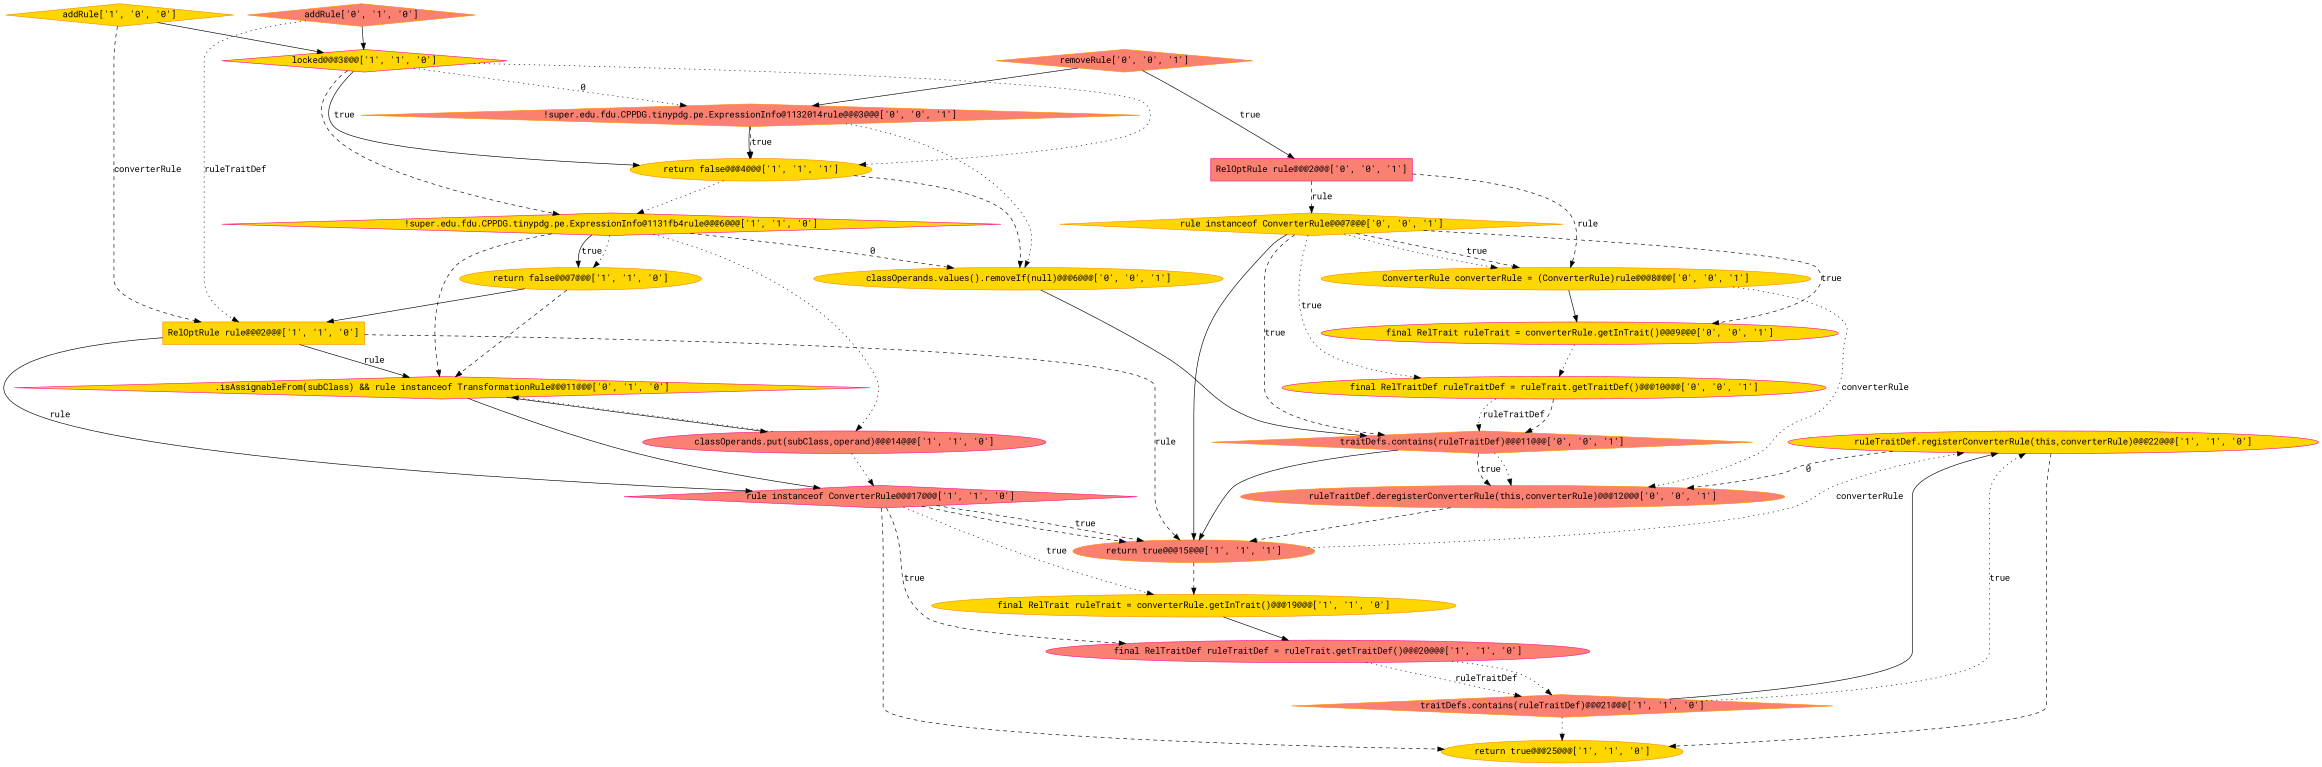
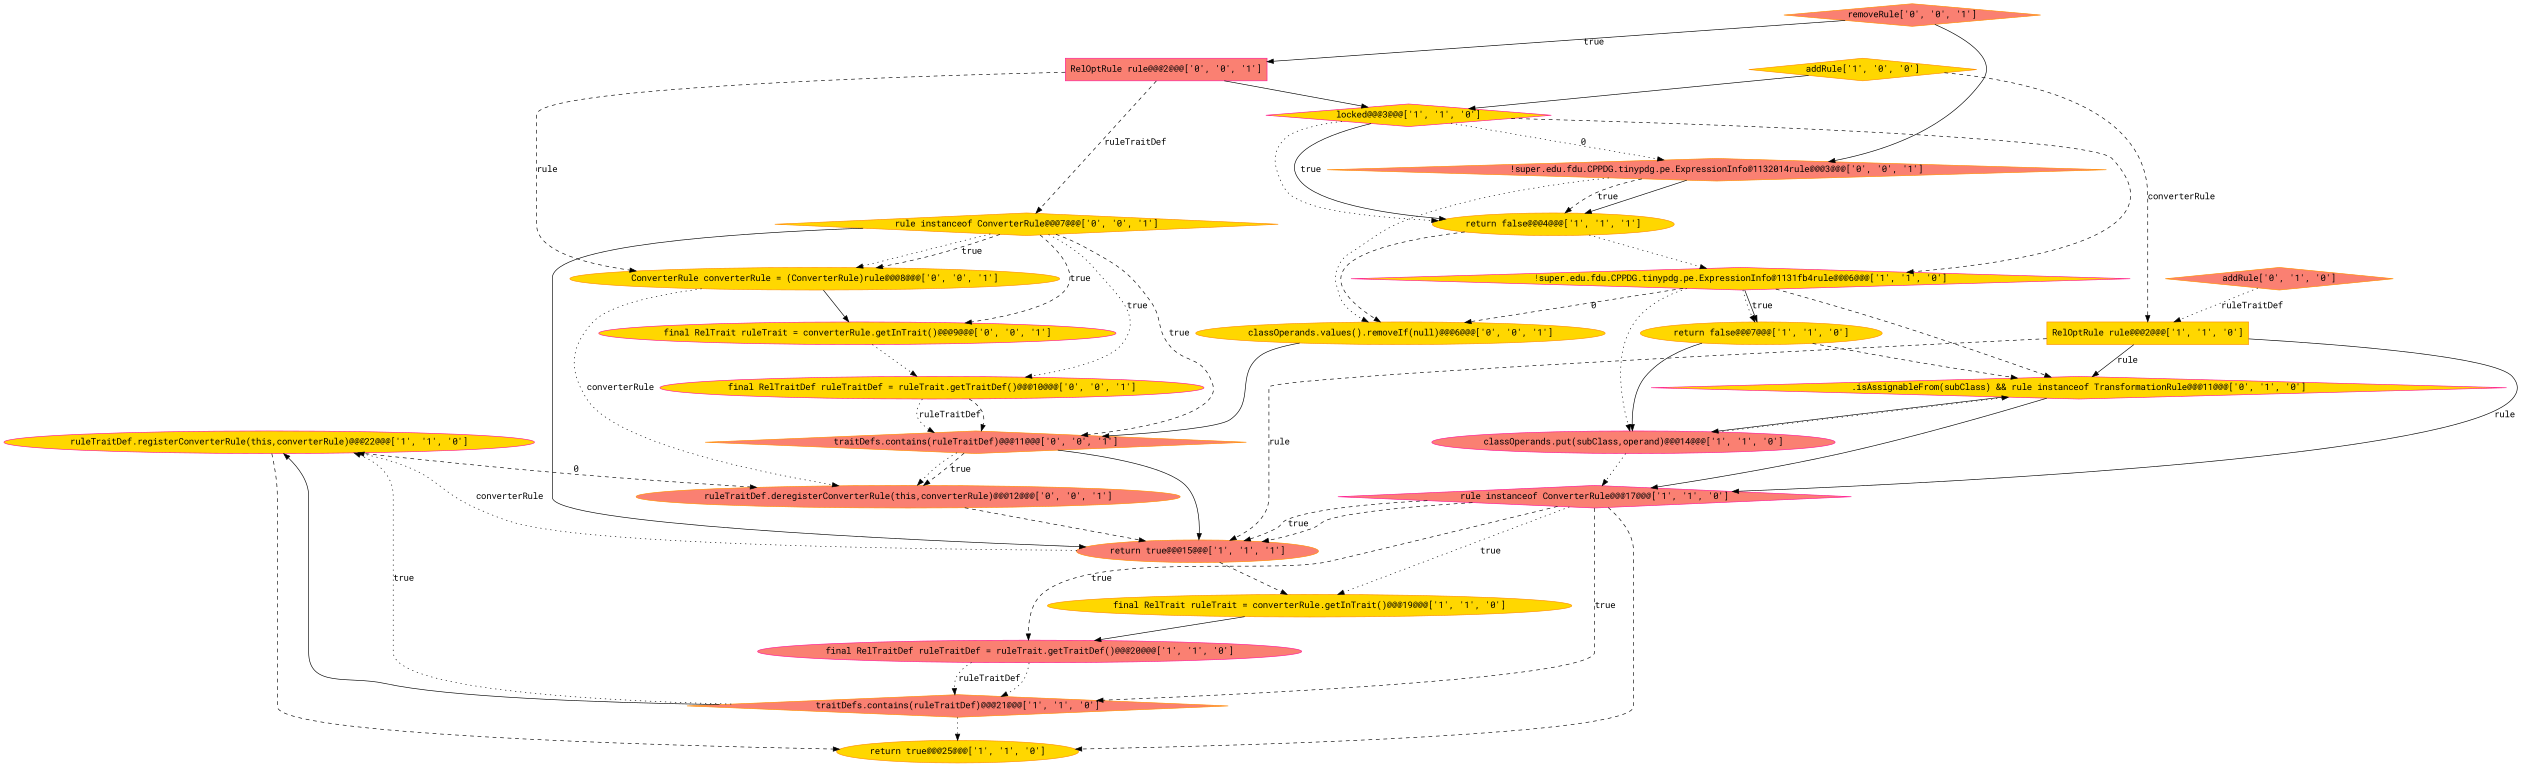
(363, 35) -> (1293, 93)
(1322, 197) -> (1136, 143)
(429, 305) -> (1651, 371)
none -> (1423, 682)
